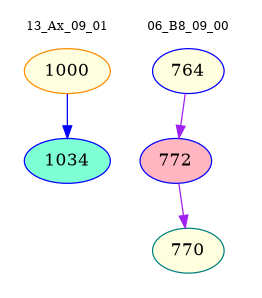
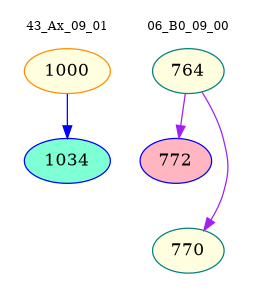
(67, 27) -> (67, 27)
(188, 27) -> (188, 27)
(188, 71) -> (188, 71)
(181, 199) -> (227, 155)
